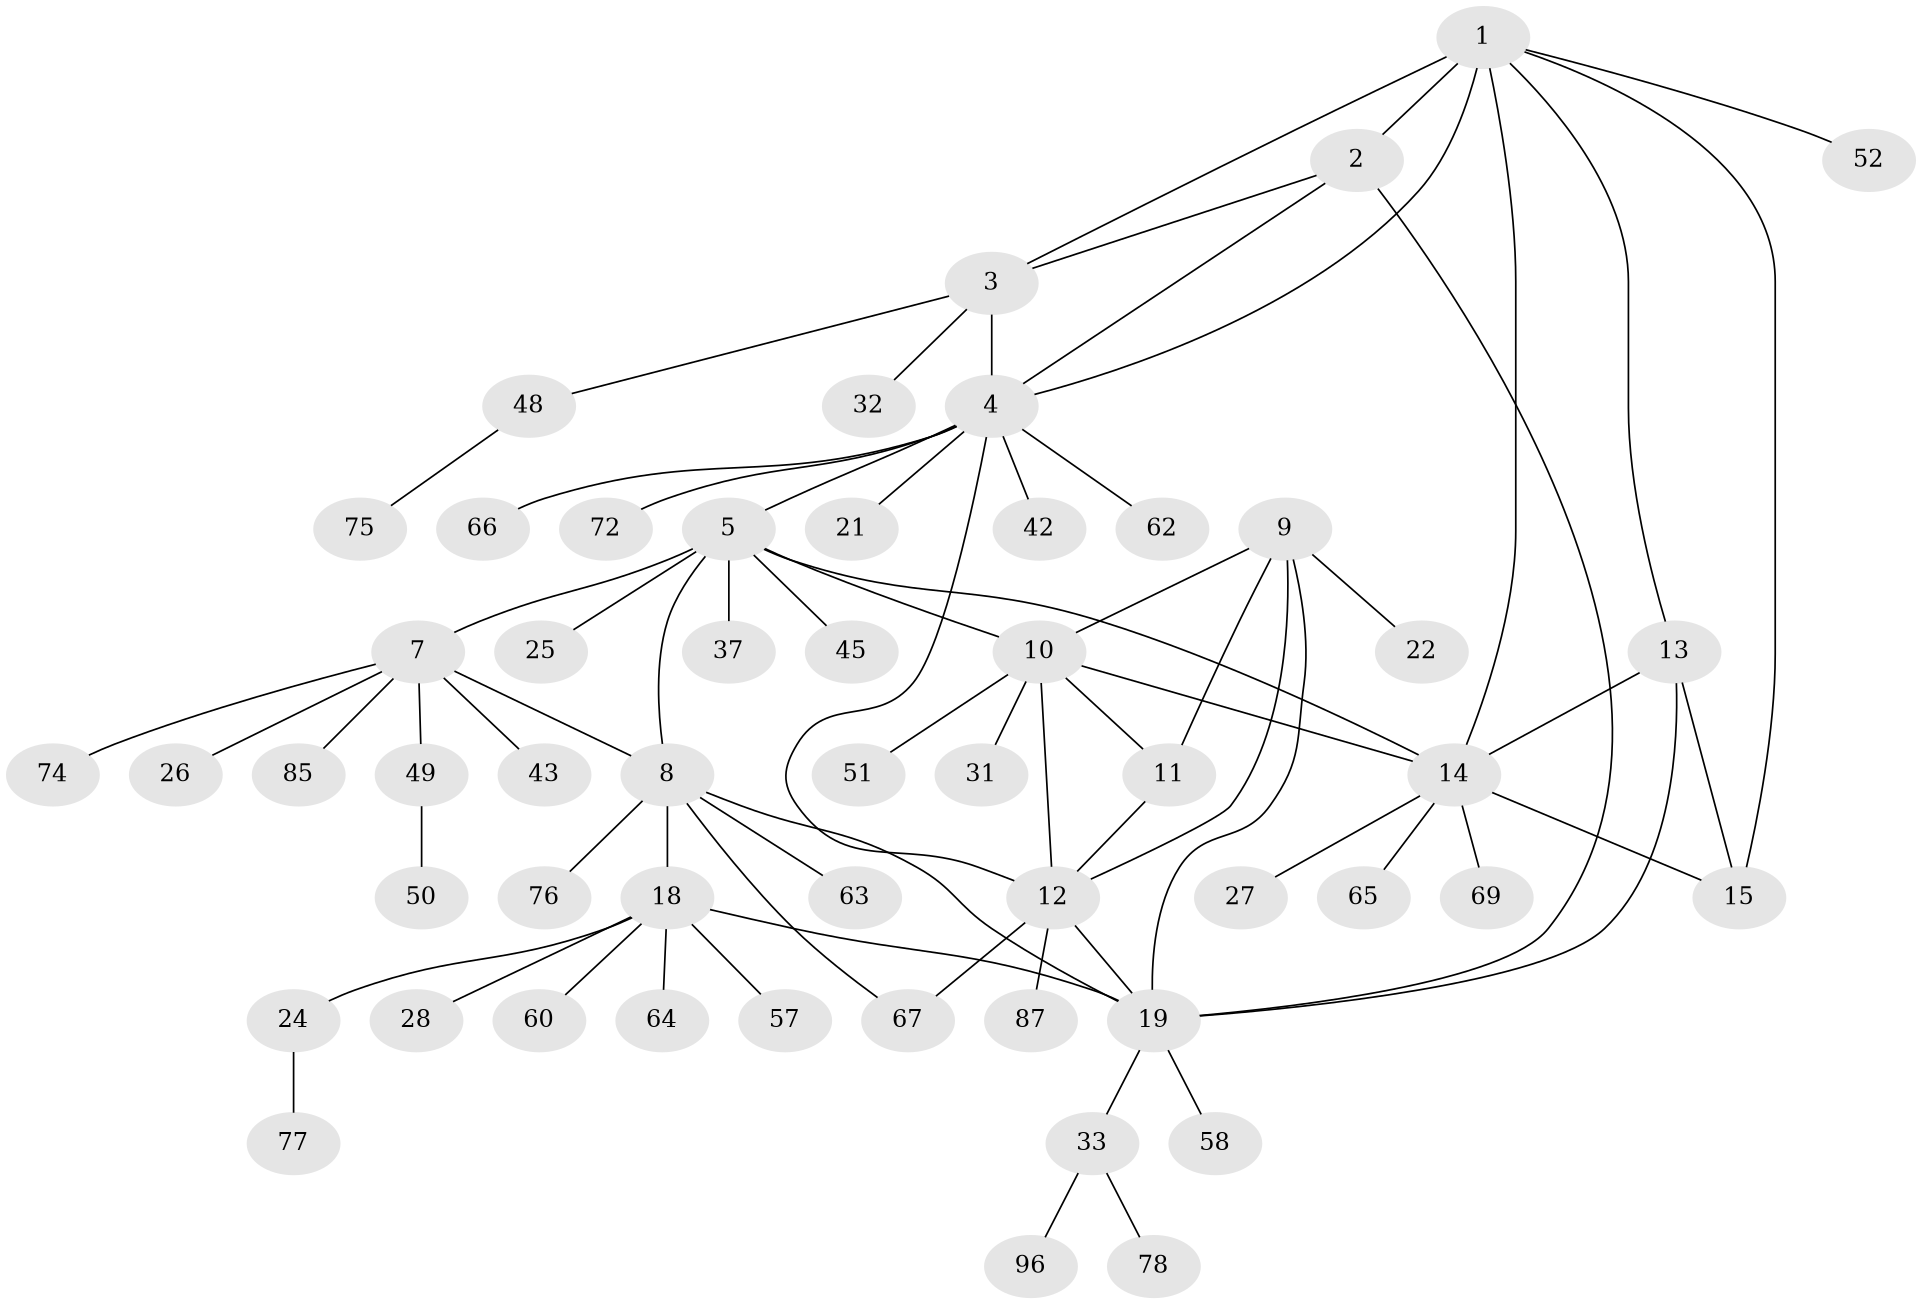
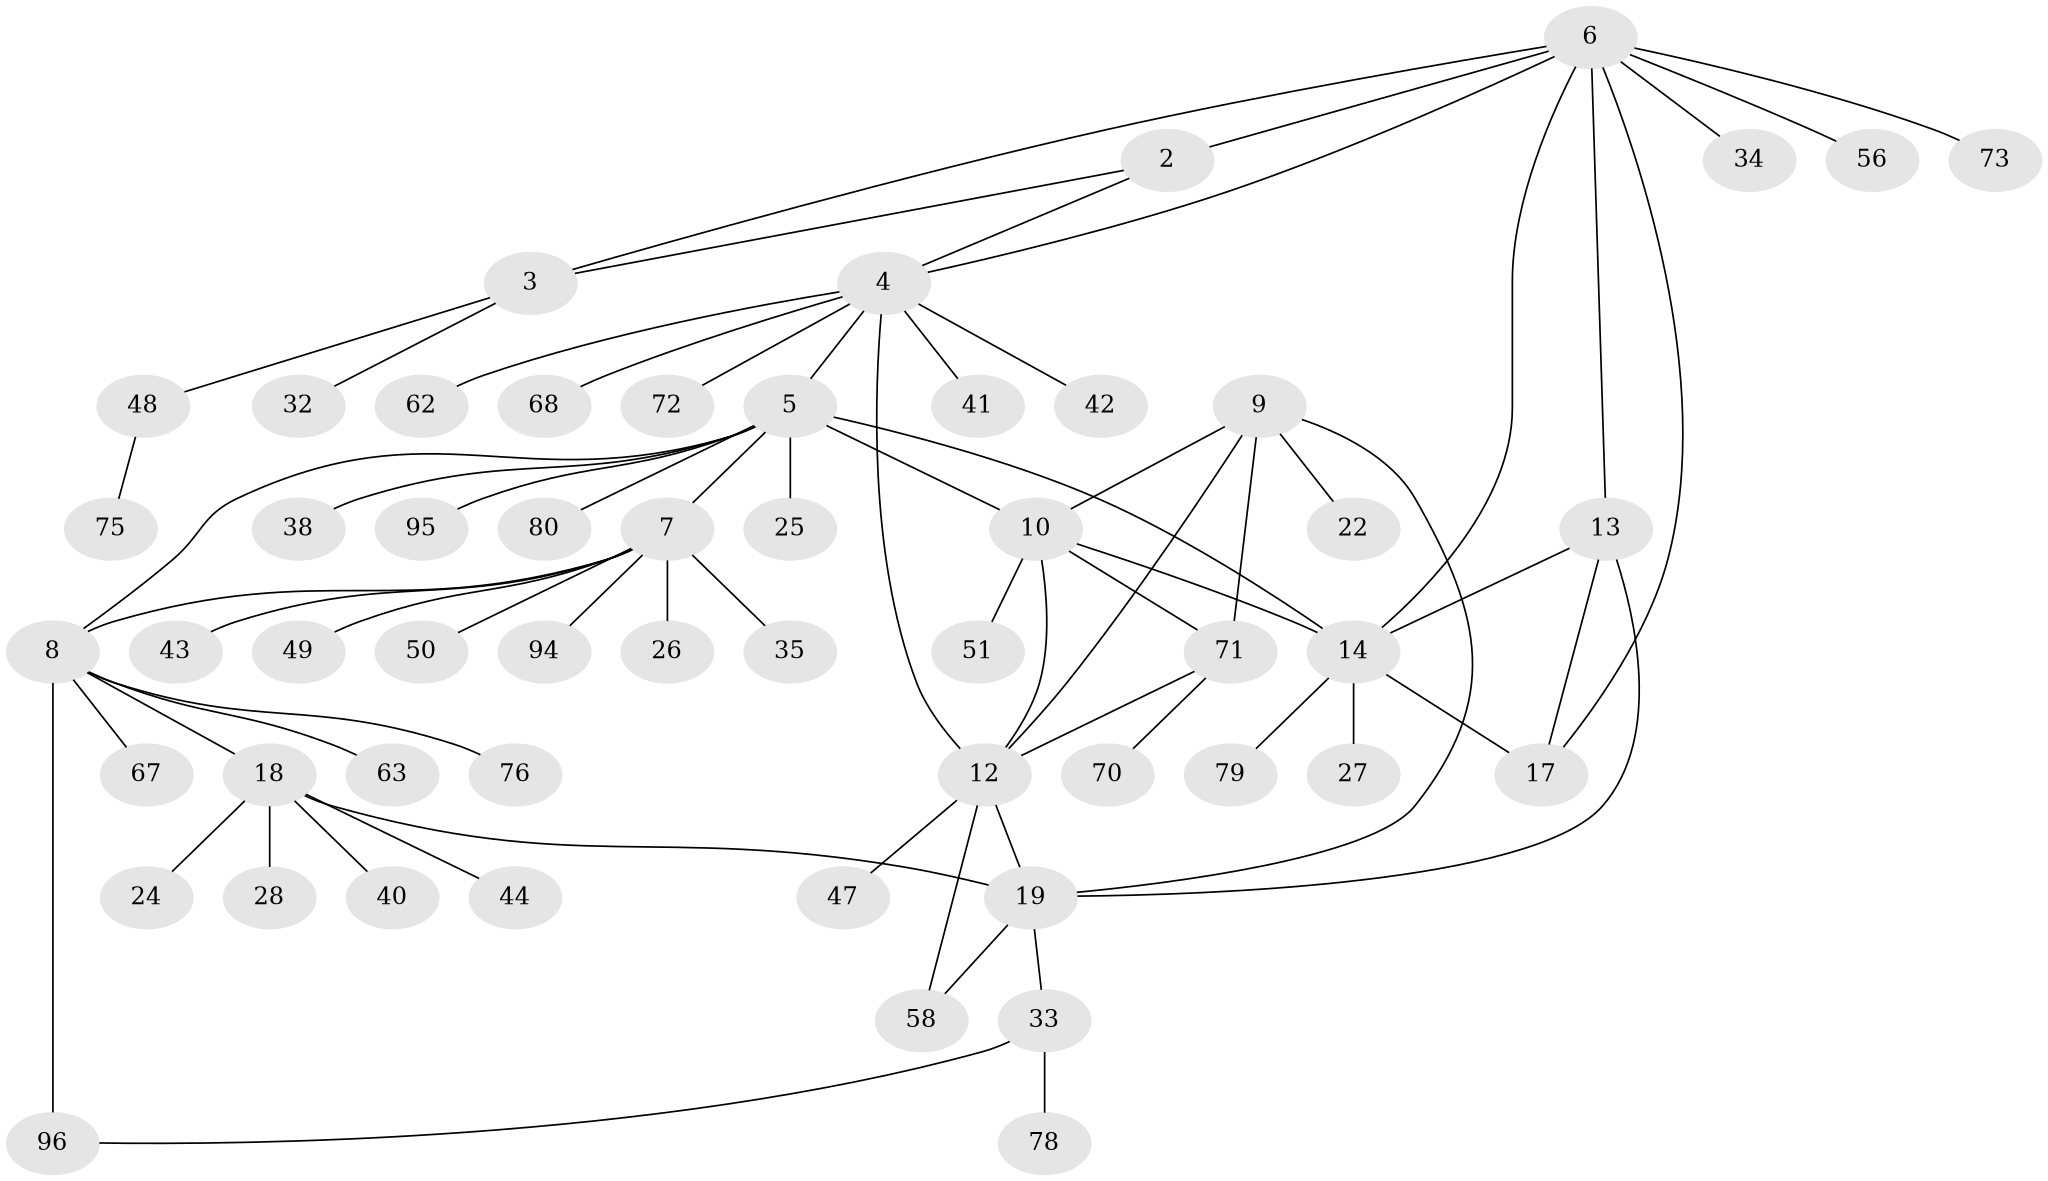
(1483, 38) -> (1591, 38)
none -> (1750, 160)
(1869, 160) -> (1873, 160)
none -> (1995, 160)
(992, 345) -> none
(483, 529) -> (545, 406)
none -> (545, 529)
(852, 529) -> (978, 406)
(729, 652) -> (299, 529)
(852, 652) -> (422, 529)
(1611, 719) -> none
(53, 775) -> (545, 652)
(299, 775) -> (790, 652)
(981, 775) -> none
none -> (1108, 775)
(1169, 775) -> (1231, 652)
(422, 837) -> (545, 591)
(925, 872) -> (53, 898)
(1364, 898) -> none
(1487, 898) -> (1231, 775)
(1739, 898) -> (1541, 775)
(992, 950) -> (953, 898)
(539, 1021) -> (393, 898)
(662, 1021) -> (515, 898)
(785, 1021) -> none
(1031, 1021) -> (843, 898)
(294, 1144) -> none
